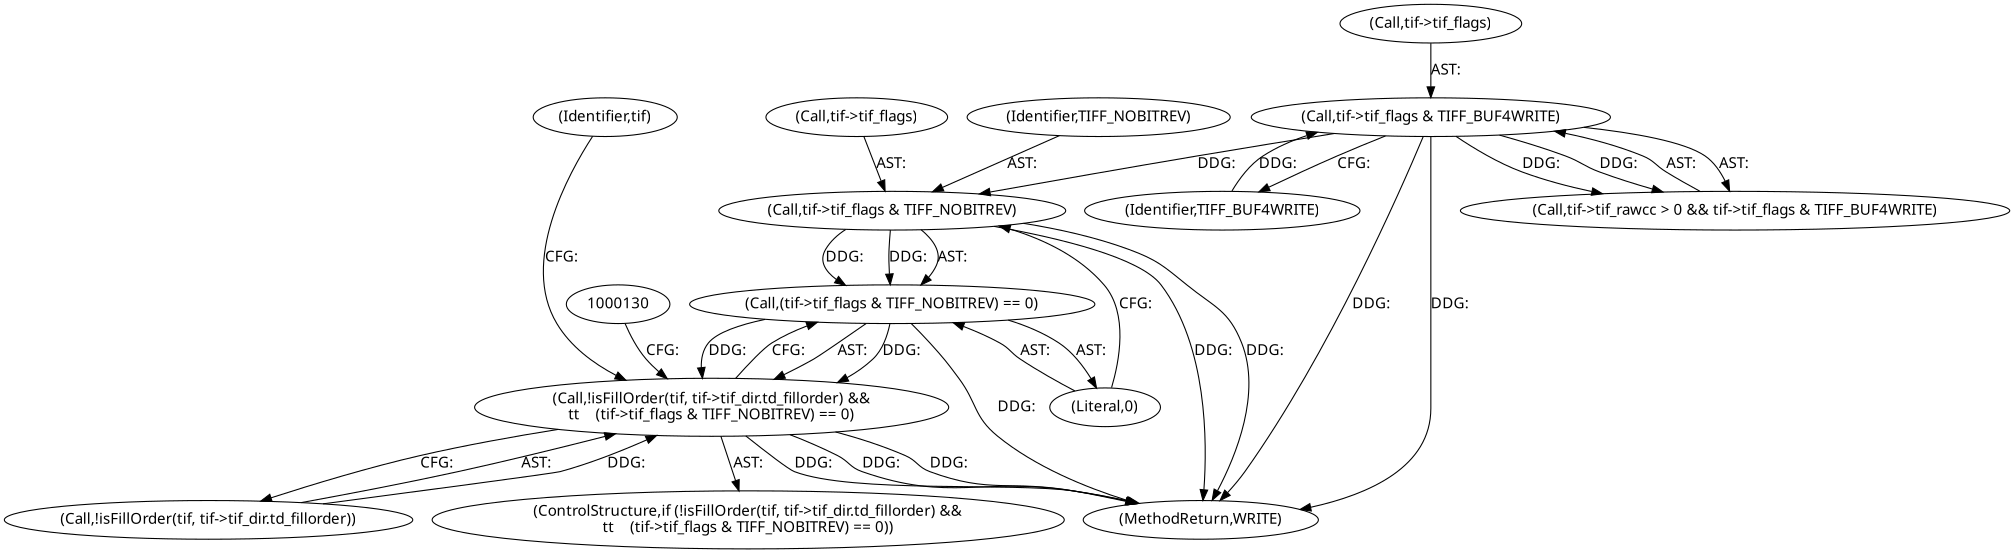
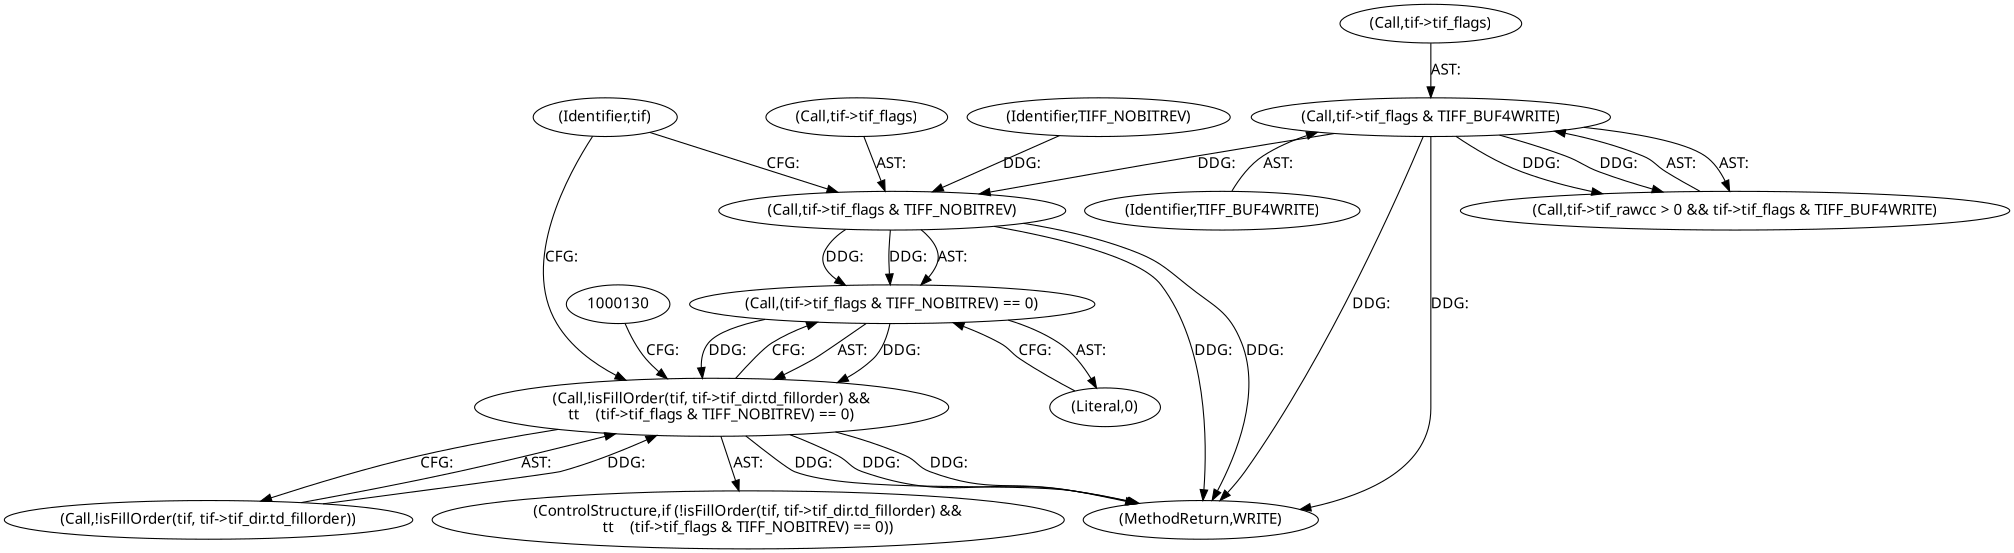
(1327, 161) -> none
(1024, 164) -> (1024, 164)
(1280, 164) -> (1280, 164)
(1103, 284) -> (739, 161)
(1037, 351) -> (1037, 351)
(998, 437) -> none
